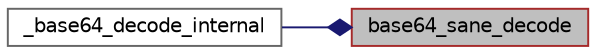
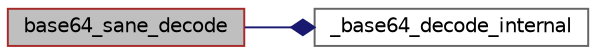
(305, 27) -> (268, 27)
